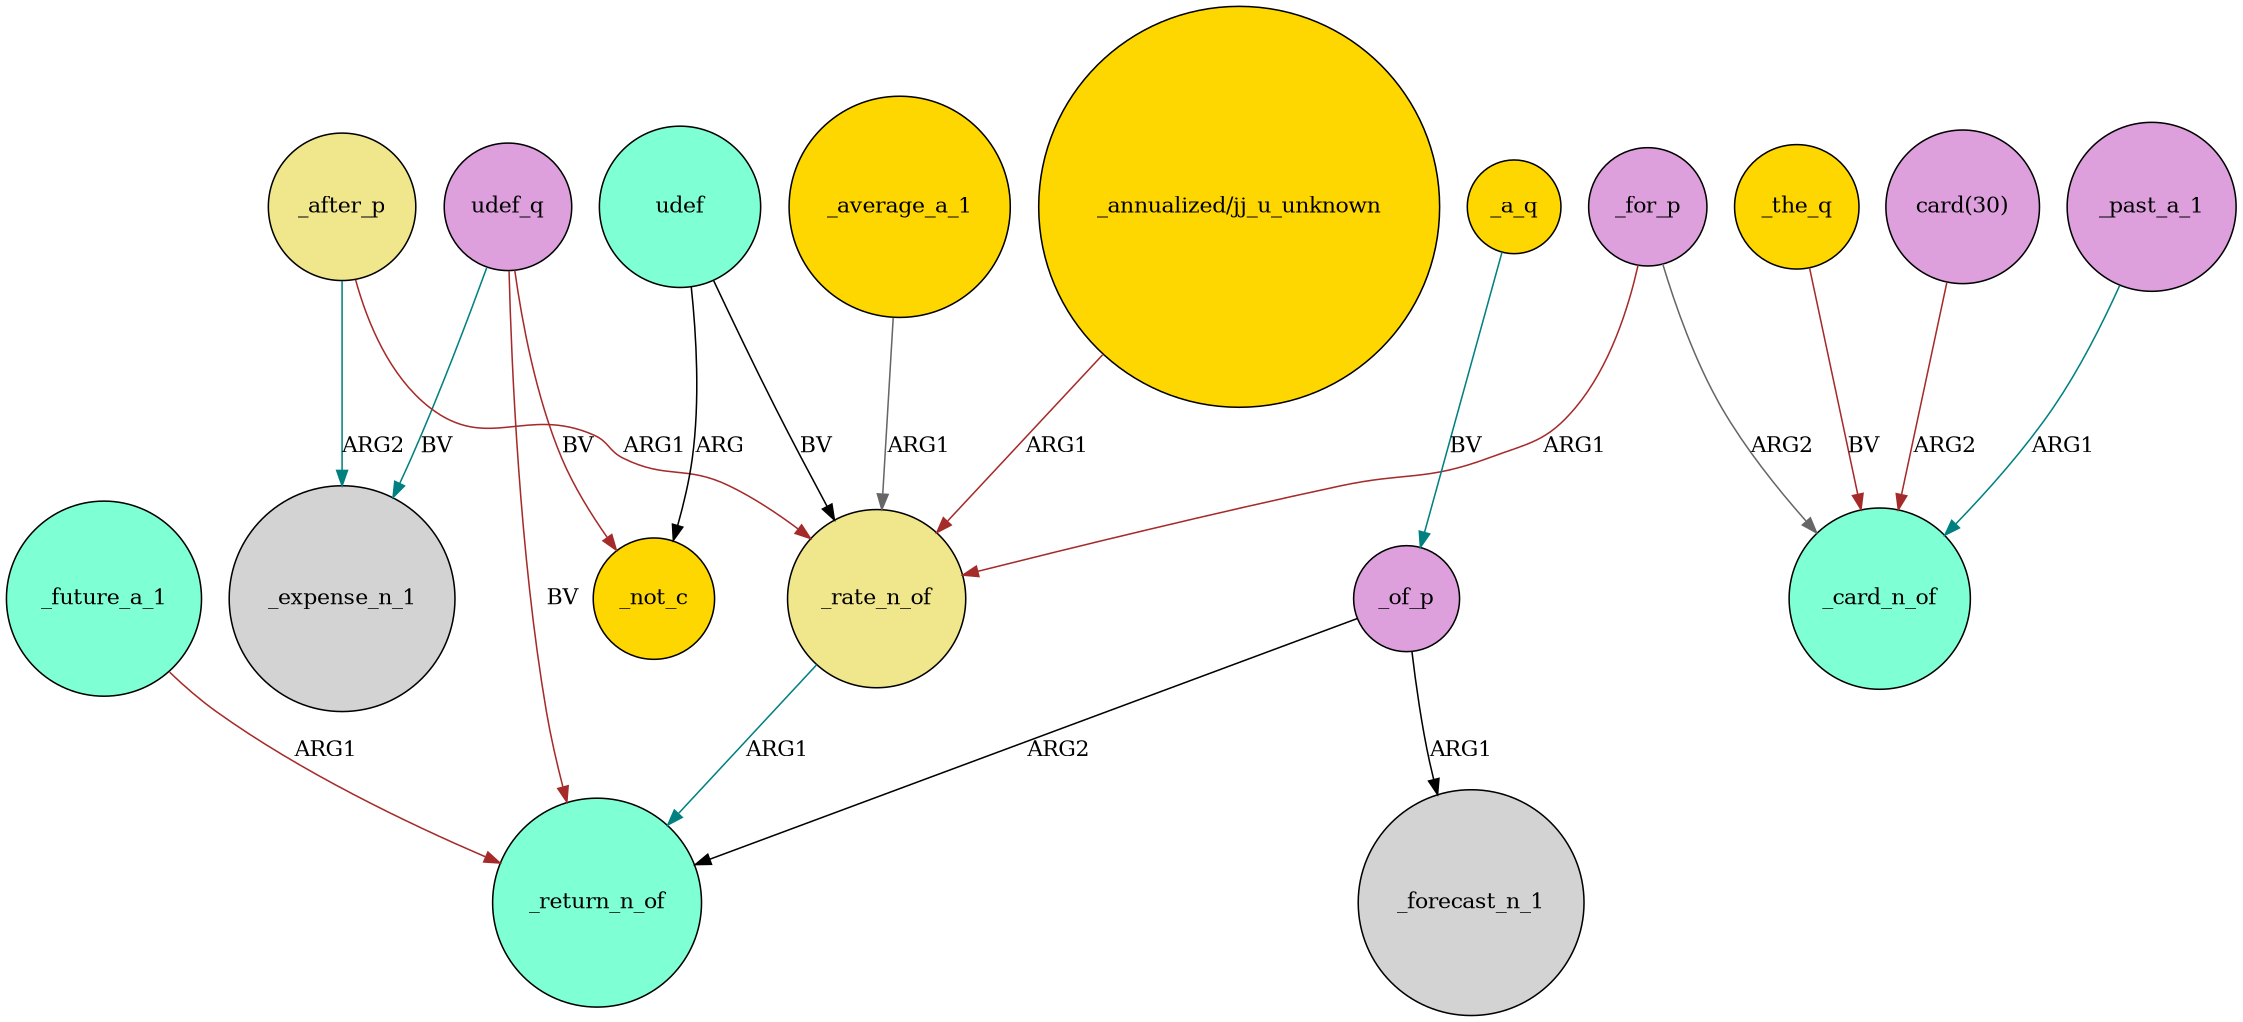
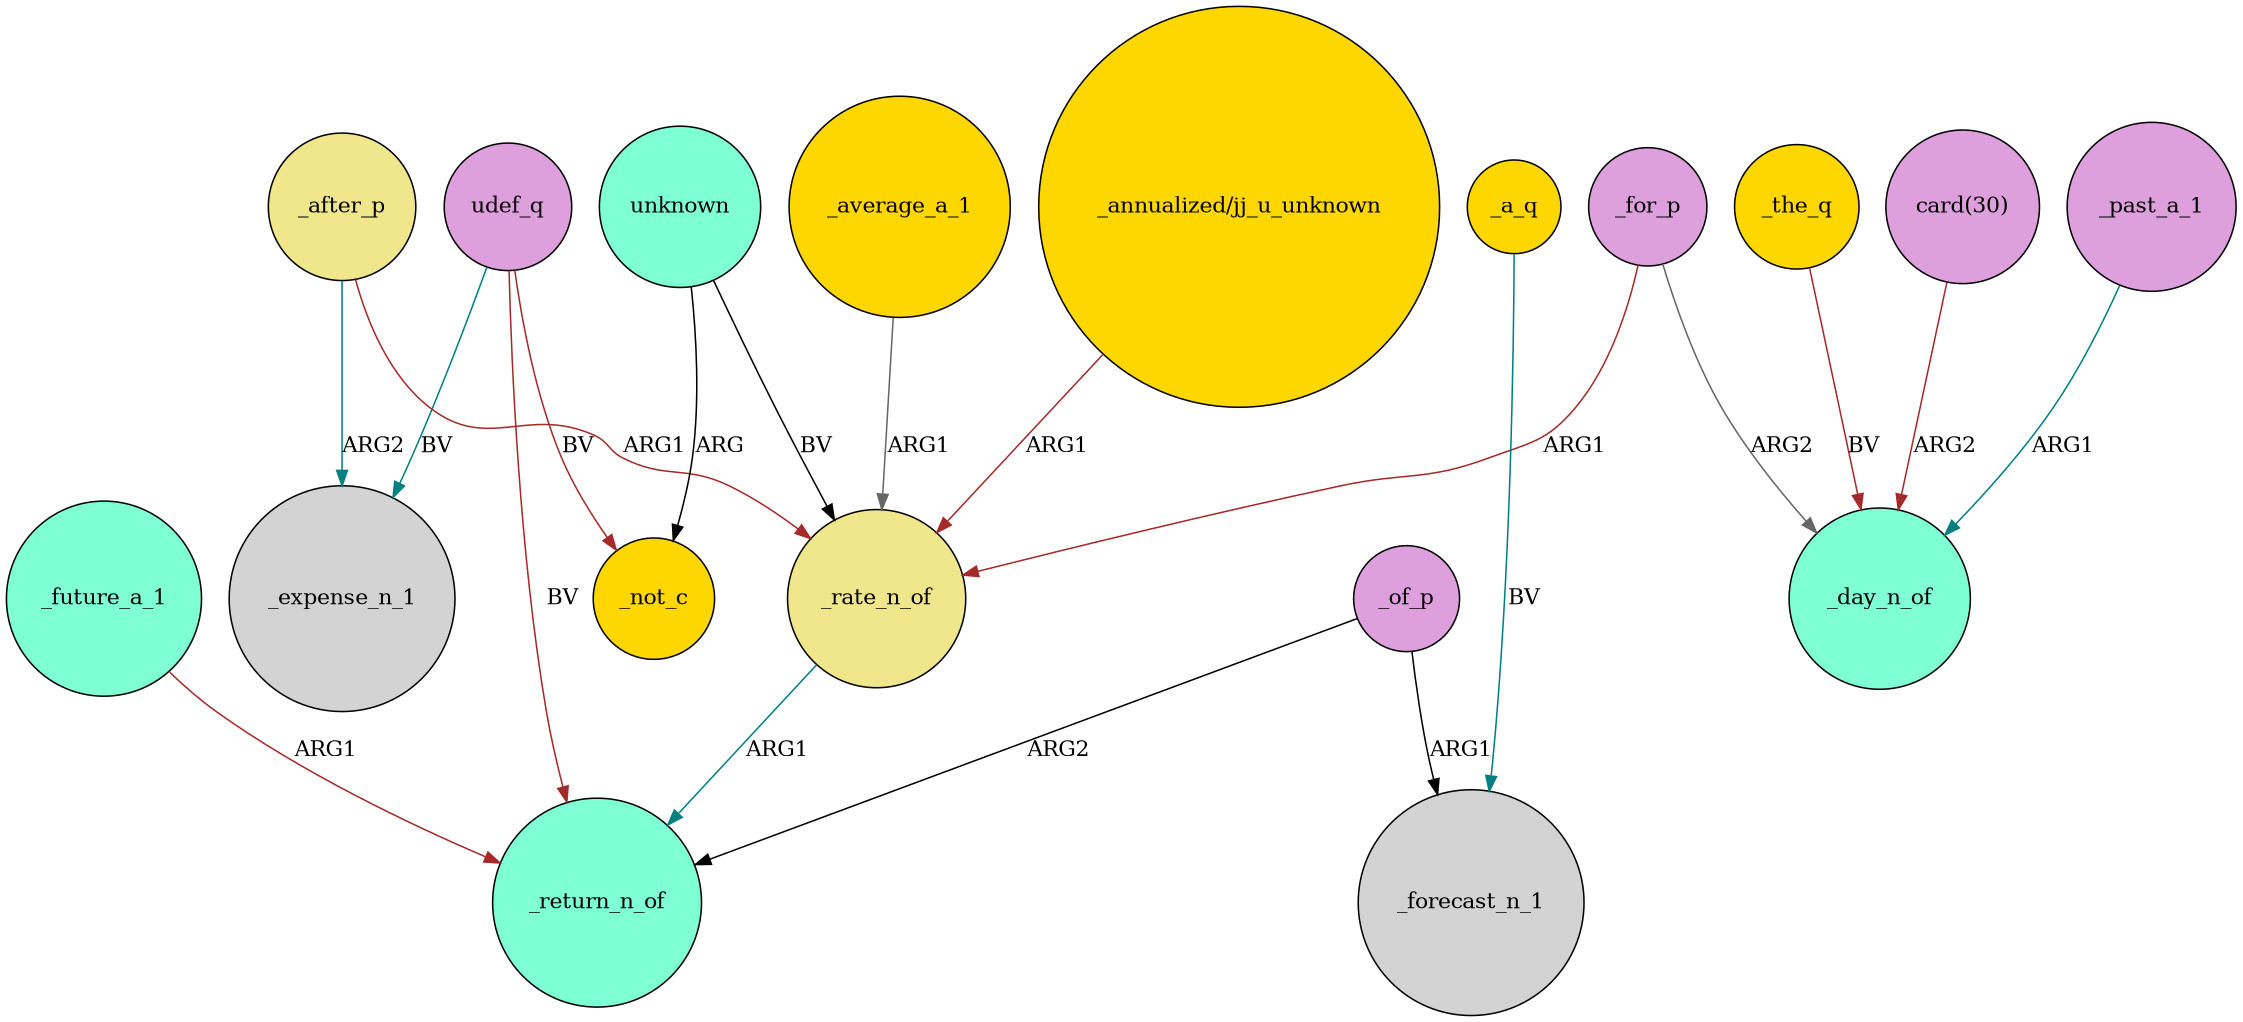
(680, 207) -> (680, 207)
(1463, 392) -> (1508, 515)
(1880, 599) -> (1880, 599)
